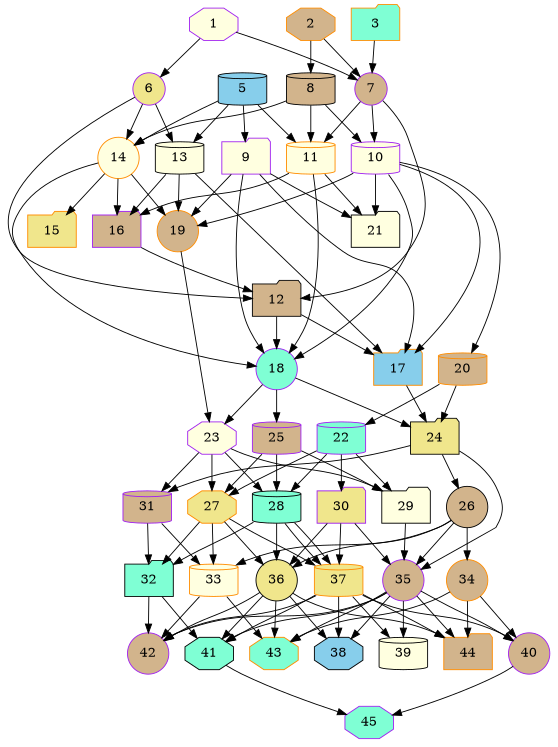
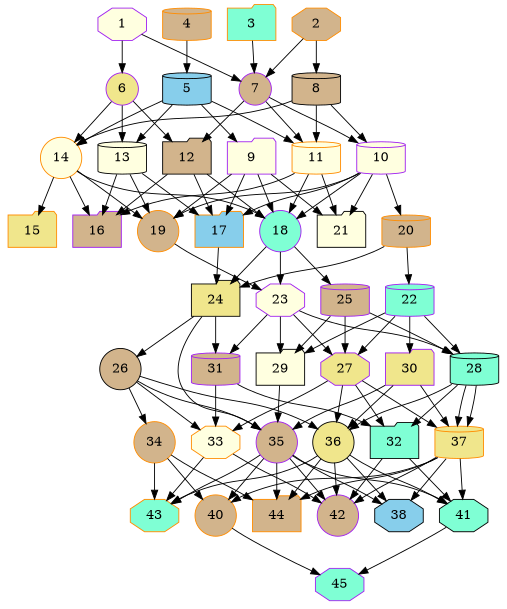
none -> (187, 24)
(192, 270) -> (151, 187)
(212, 507) -> (345, 369)
(214, 580) -> (216, 442)
(403, 653) -> none
(529, 653) -> (216, 516)
